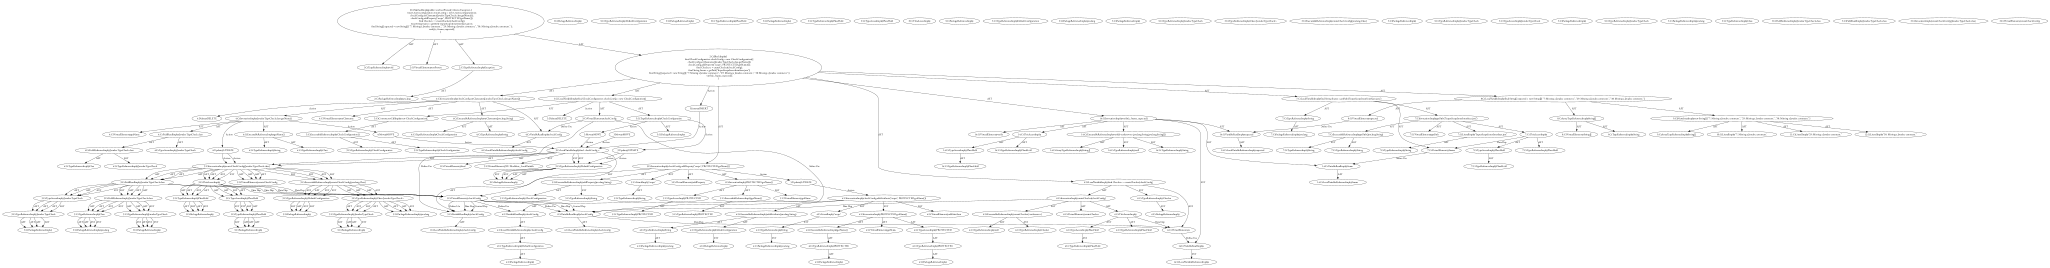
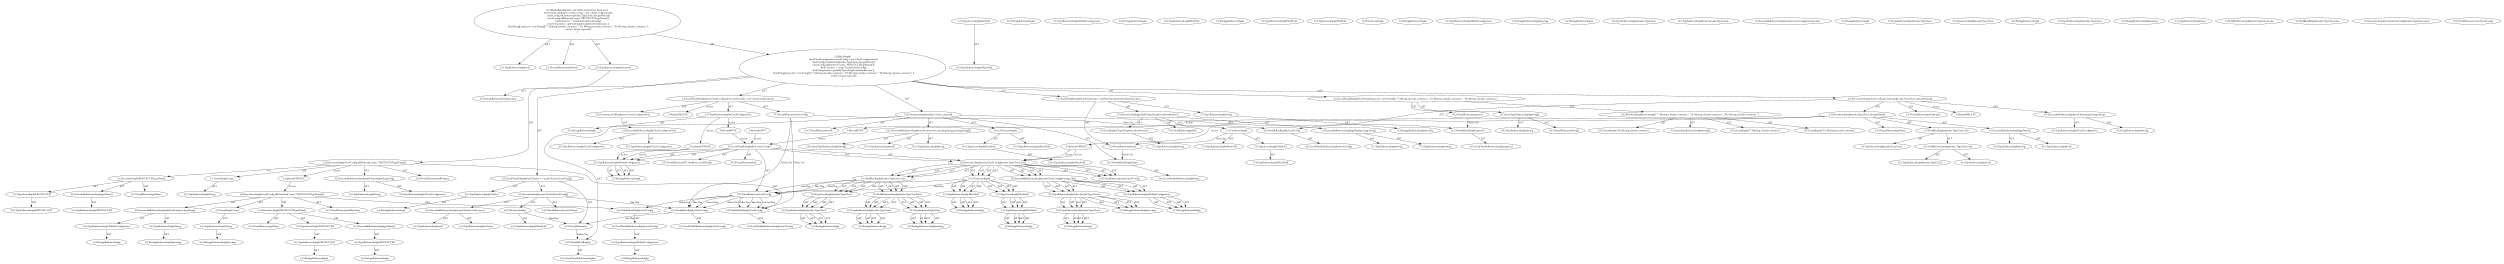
(699, 109) -> none
(1105, 222) -> none
